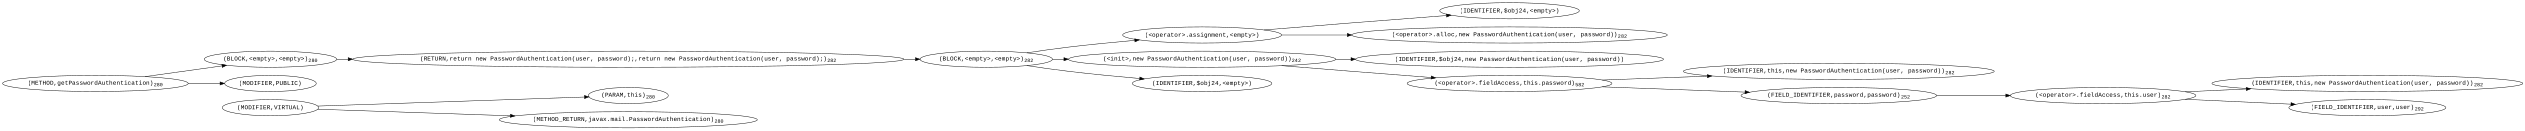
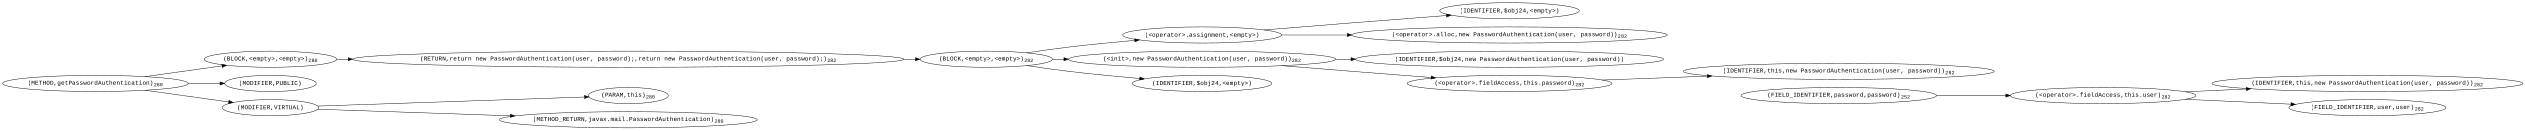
(1297, 59) -> (1297, 59)
(1580, 83) -> (1580, 83)
(1674, 89) -> none
none -> (187, 96)
(2419, 107) -> (2419, 107)
